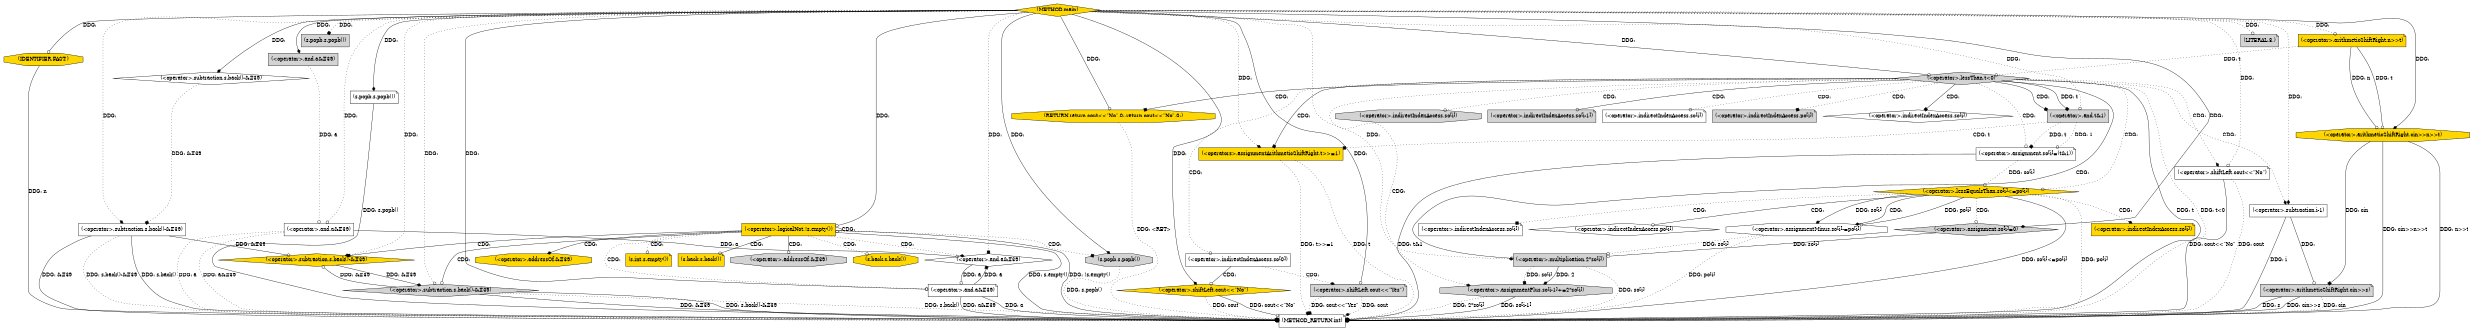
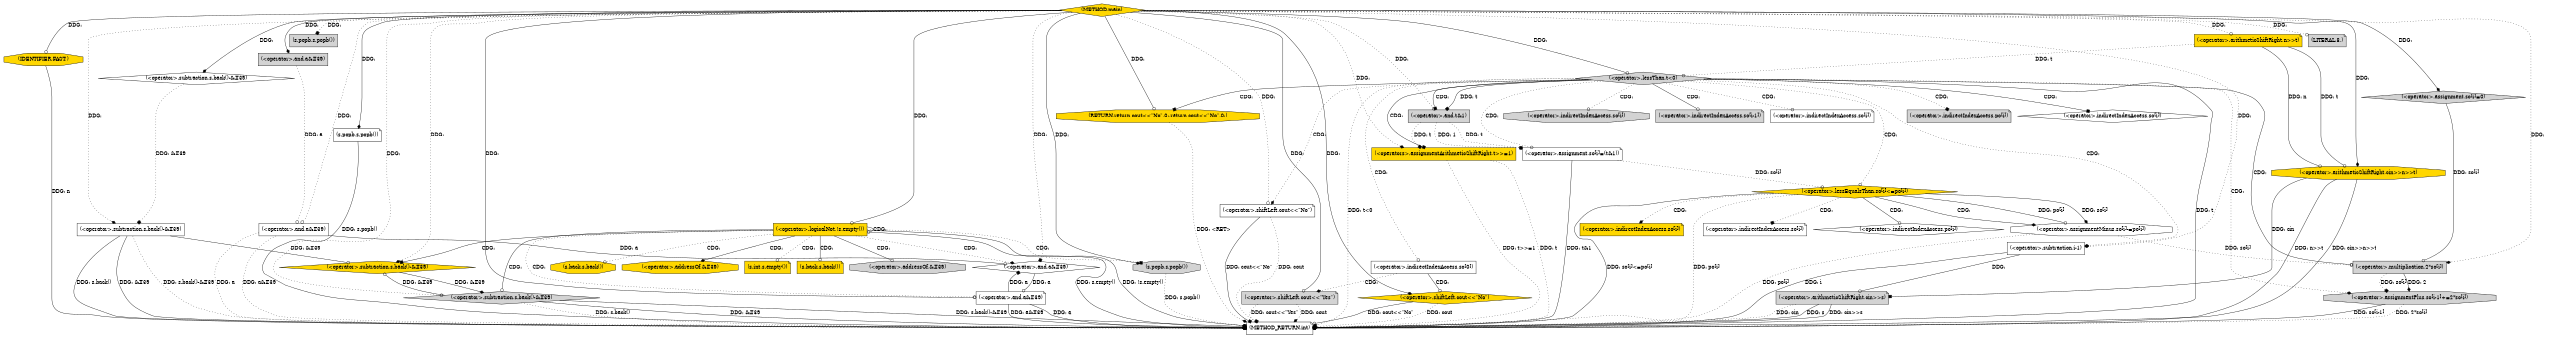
(1982, 135) -> (1423, 135)
(1976, 209) -> none
(1589, 306) -> none
